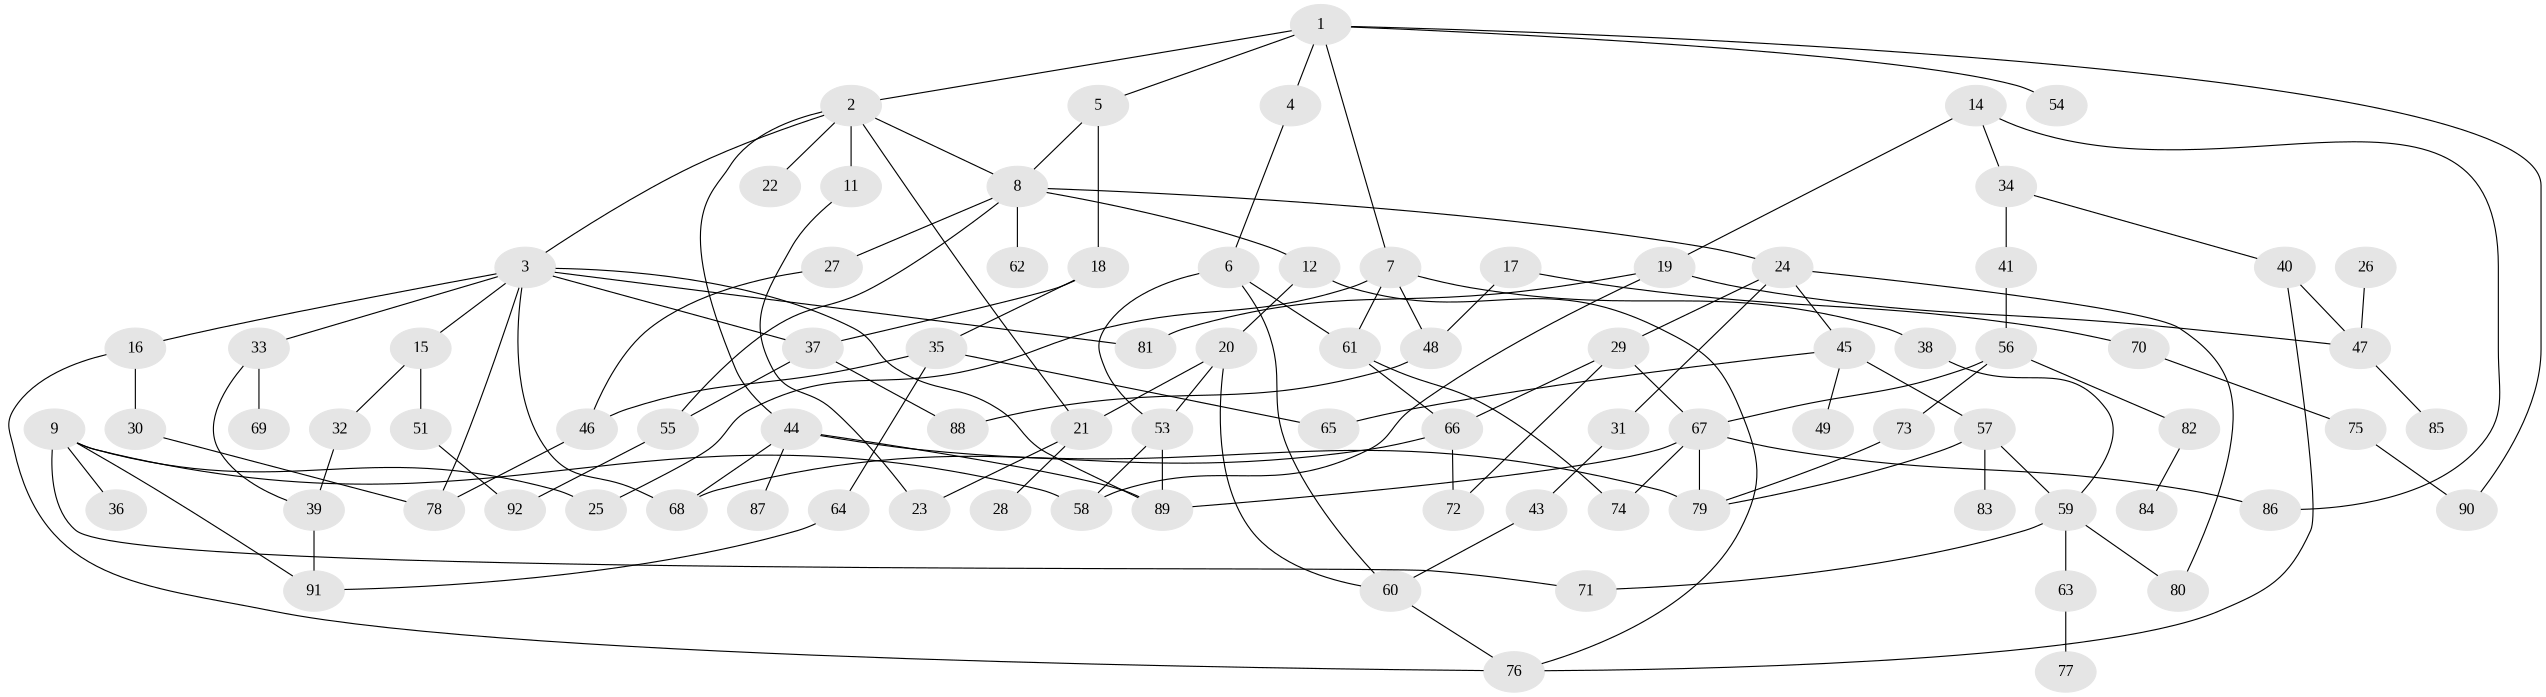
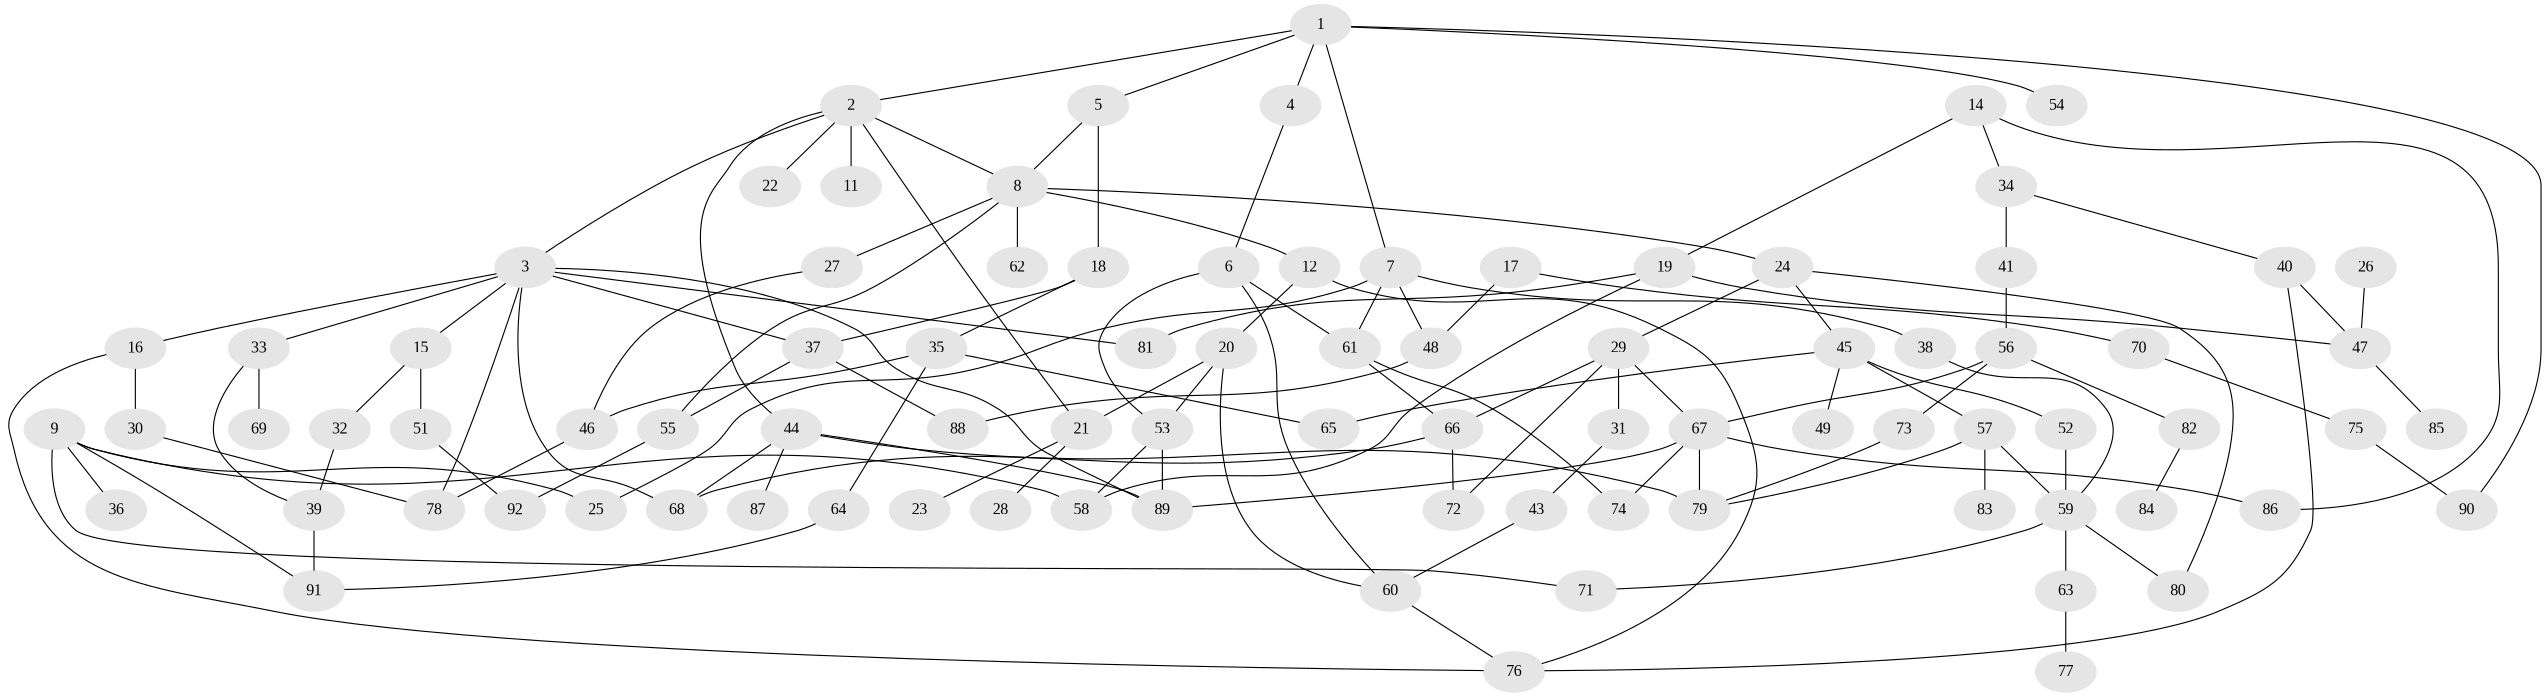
(1704, 345) -> (1619, 389)
(767, 357) -> none
none -> (2066, 429)
